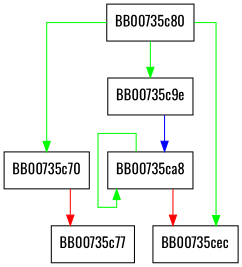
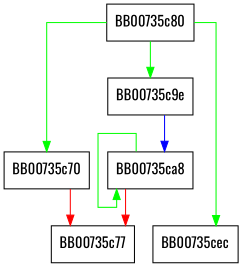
(173, 202) -> (126, 202)
